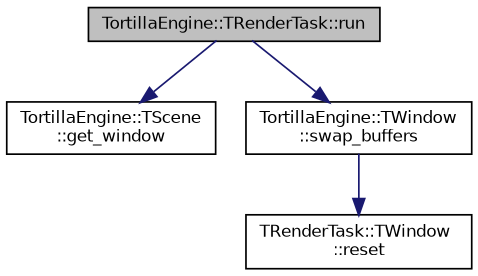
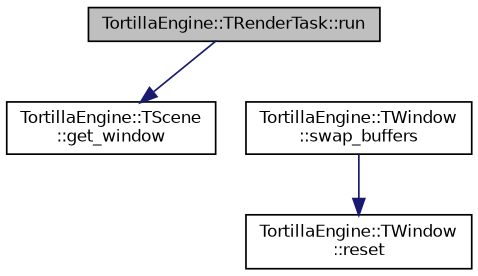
(284, 66) -> none
(359, 242) -> (359, 242)
